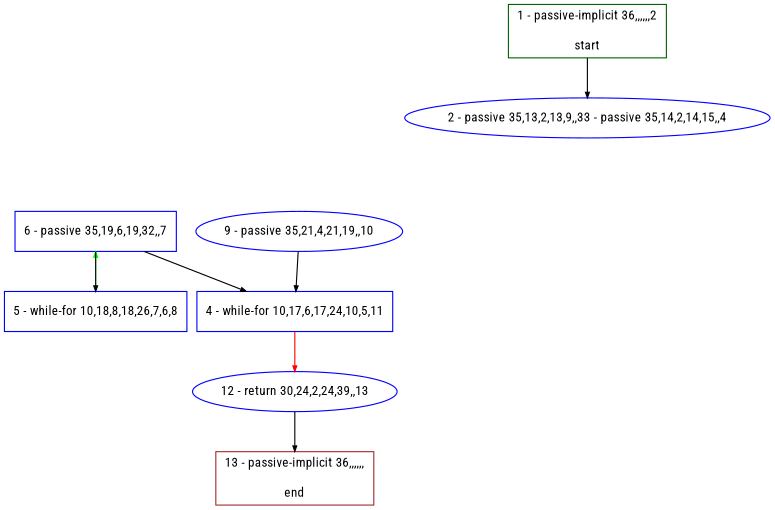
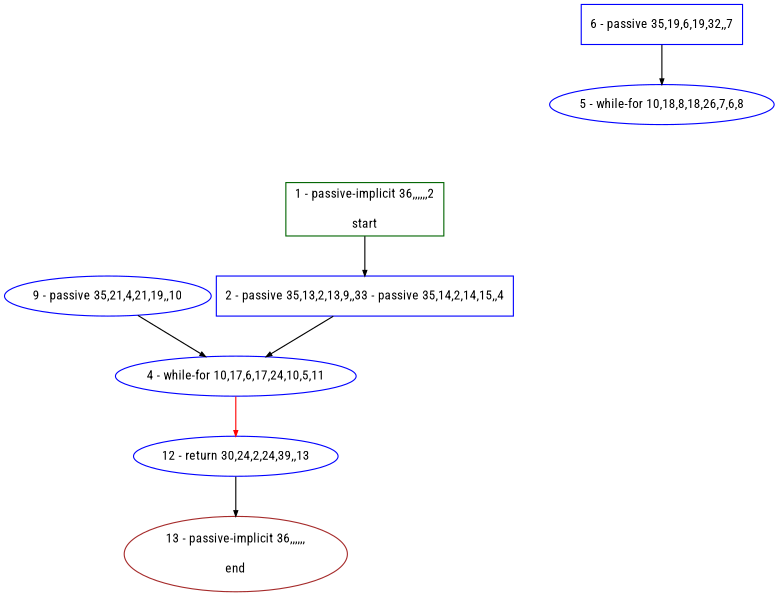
(587, 118) -> (365, 296)
(193, 270) -> (302, 335)
(96, 274) -> none
(96, 311) -> (662, 105)
(295, 311) -> (236, 376)
(295, 478) -> (236, 554)
(295, 505) -> (108, 592)
